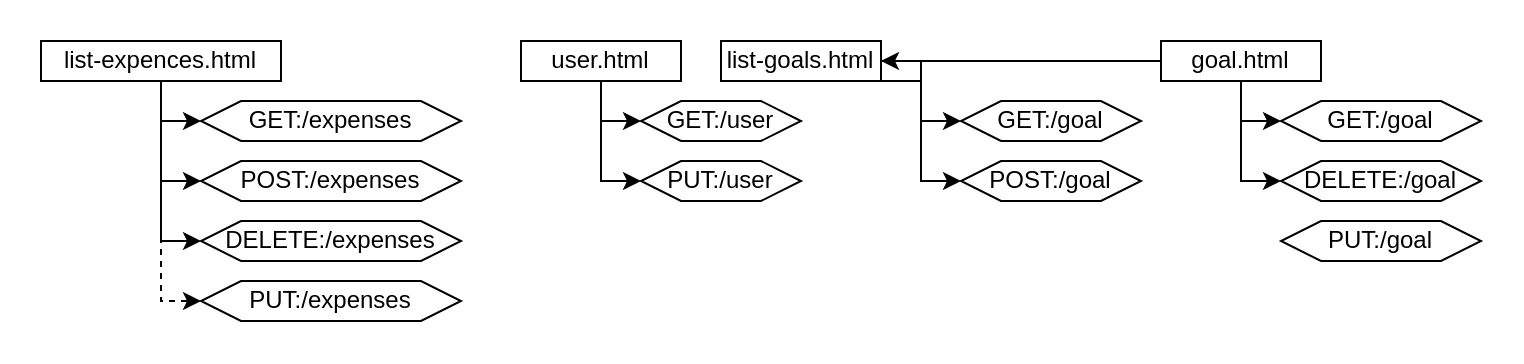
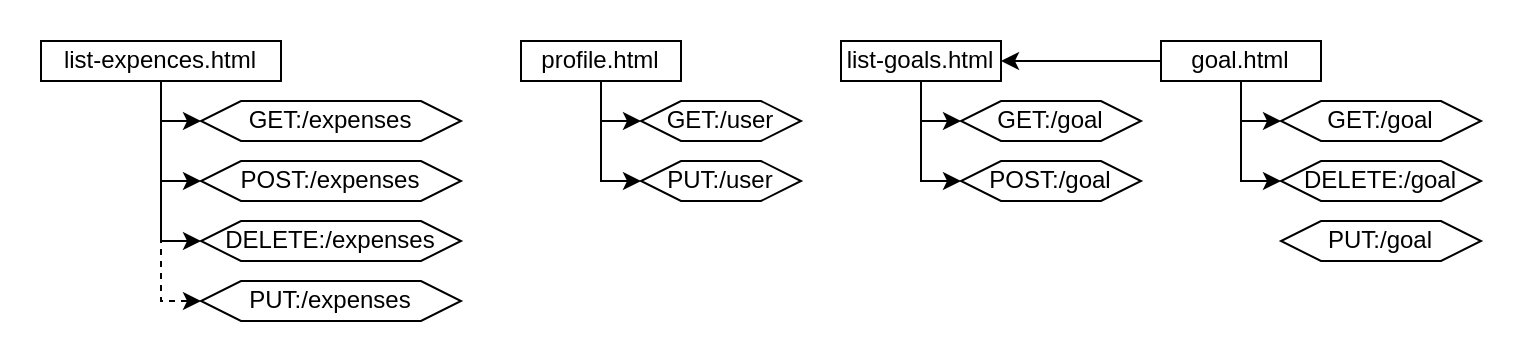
(601, 61) -> (601, 61)
(801, 61) -> (921, 61)
